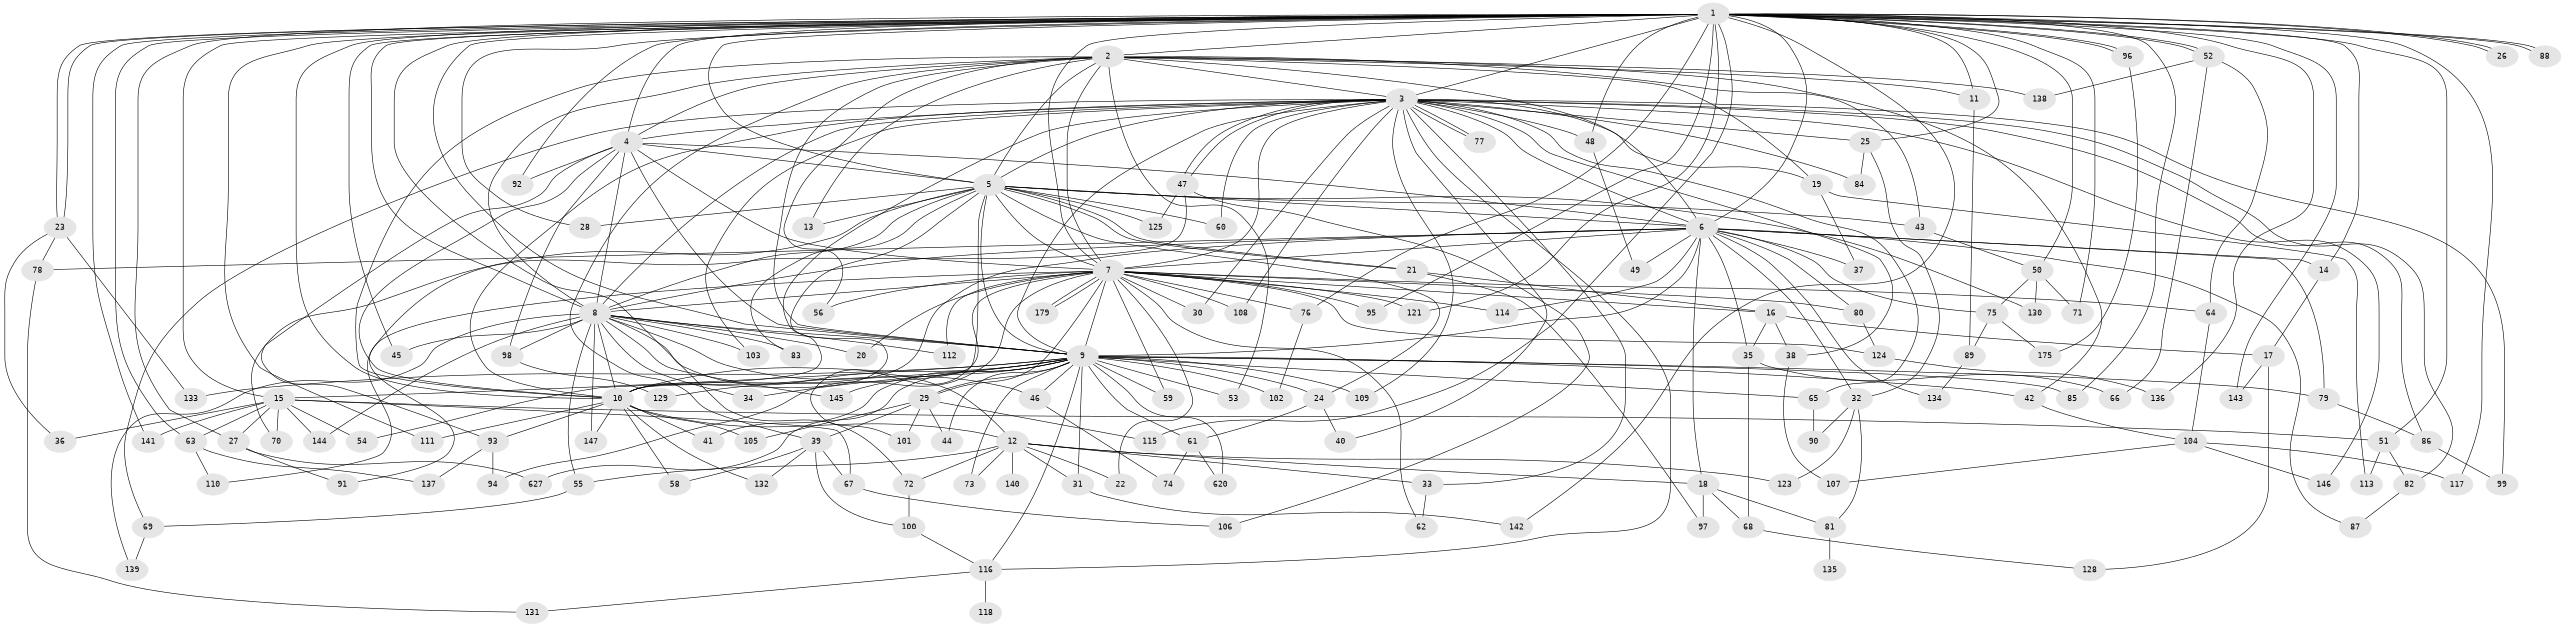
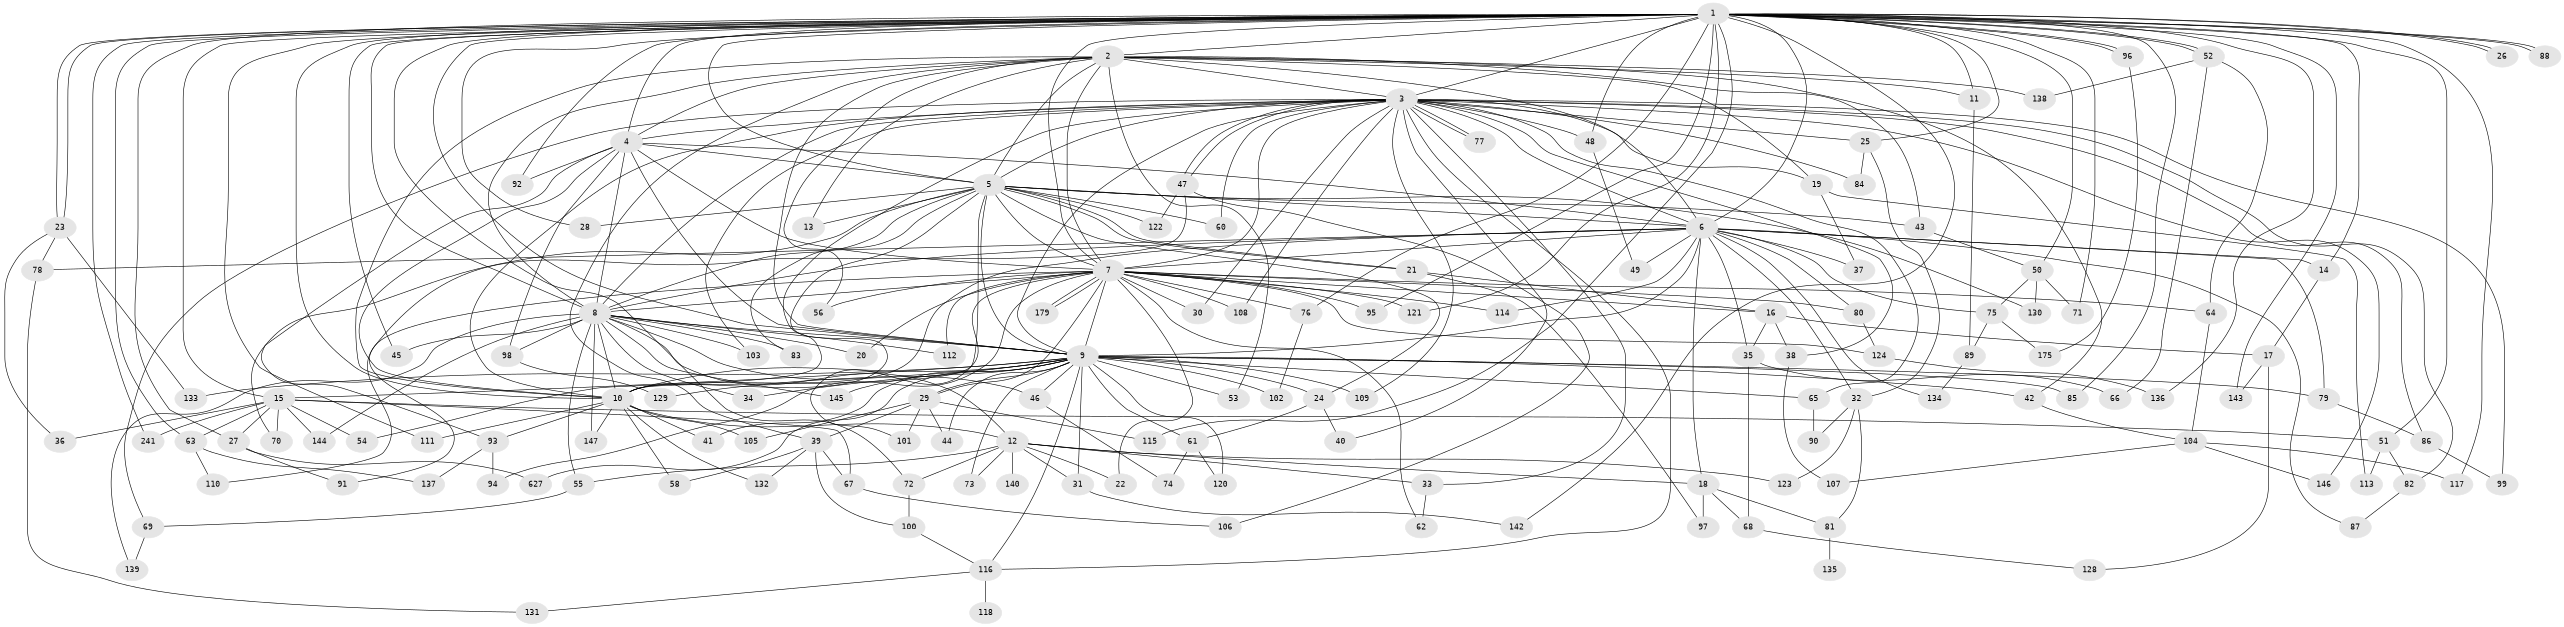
(1156, 228) -> (1156, 228)
(1168, 399) -> none
(148, 442) -> (148, 442)
(1221, 484) -> (1221, 484)
